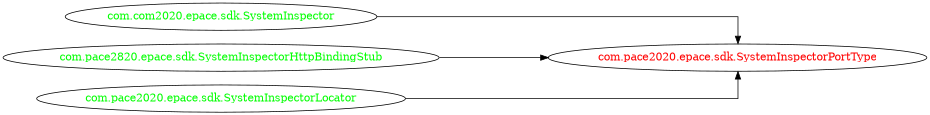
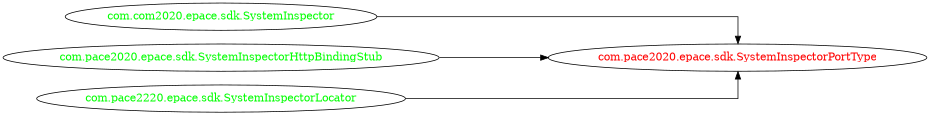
(221, 58) -> (221, 58)
(221, 99) -> (221, 99)
